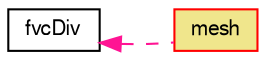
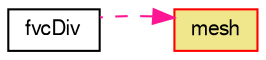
(148, 44) -> (126, 16)
